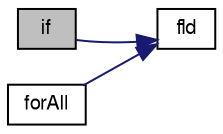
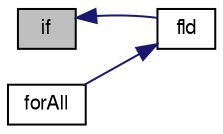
(107, 42) -> (127, 16)
